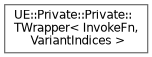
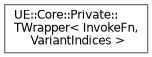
(76, 29) -> (76, 29)
